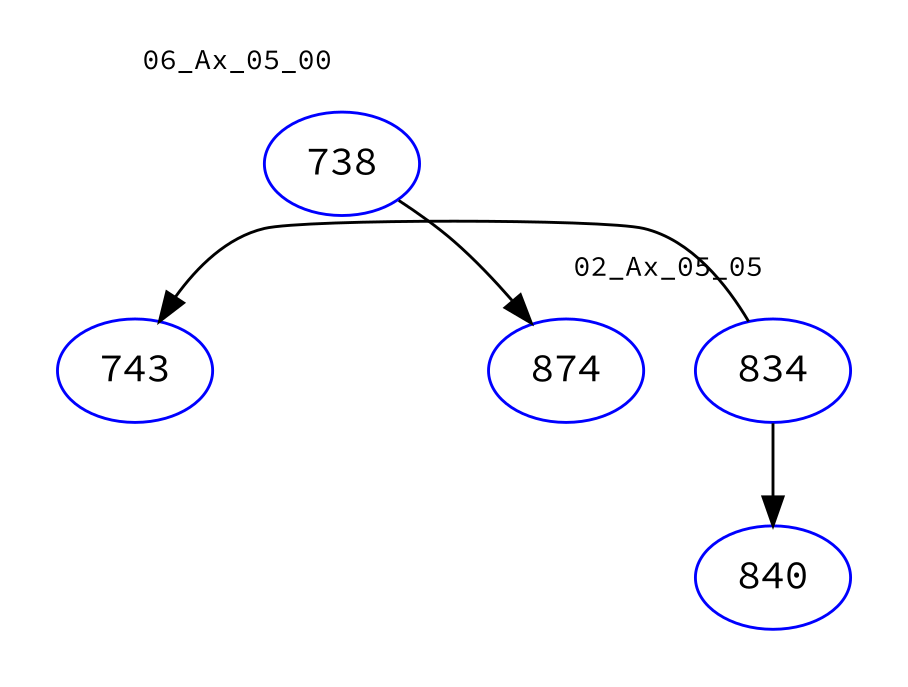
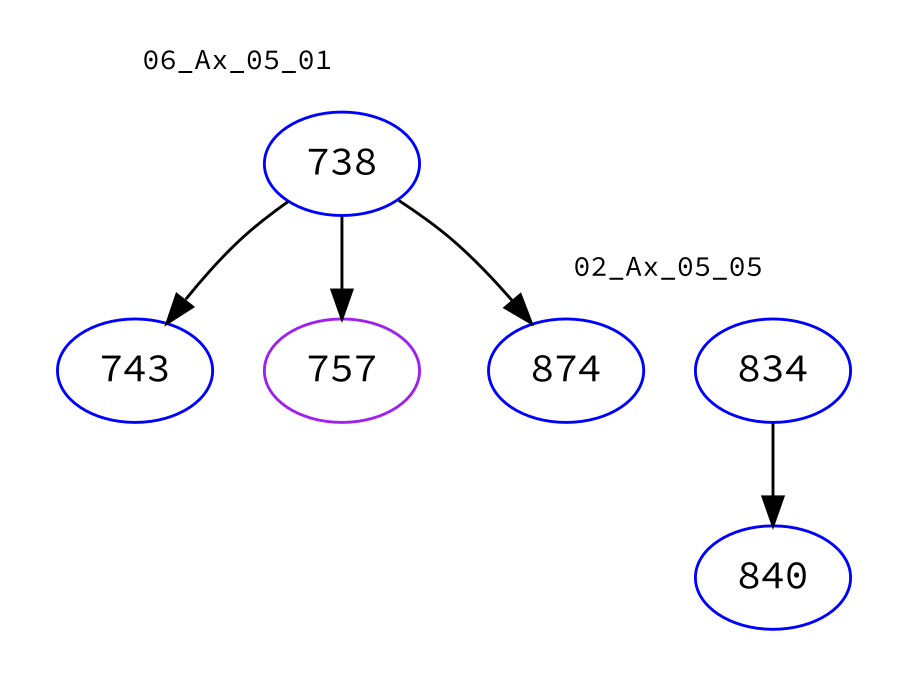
(239, 62) -> (239, 62)
(469, 221) -> (233, 246)
none -> (342, 371)
